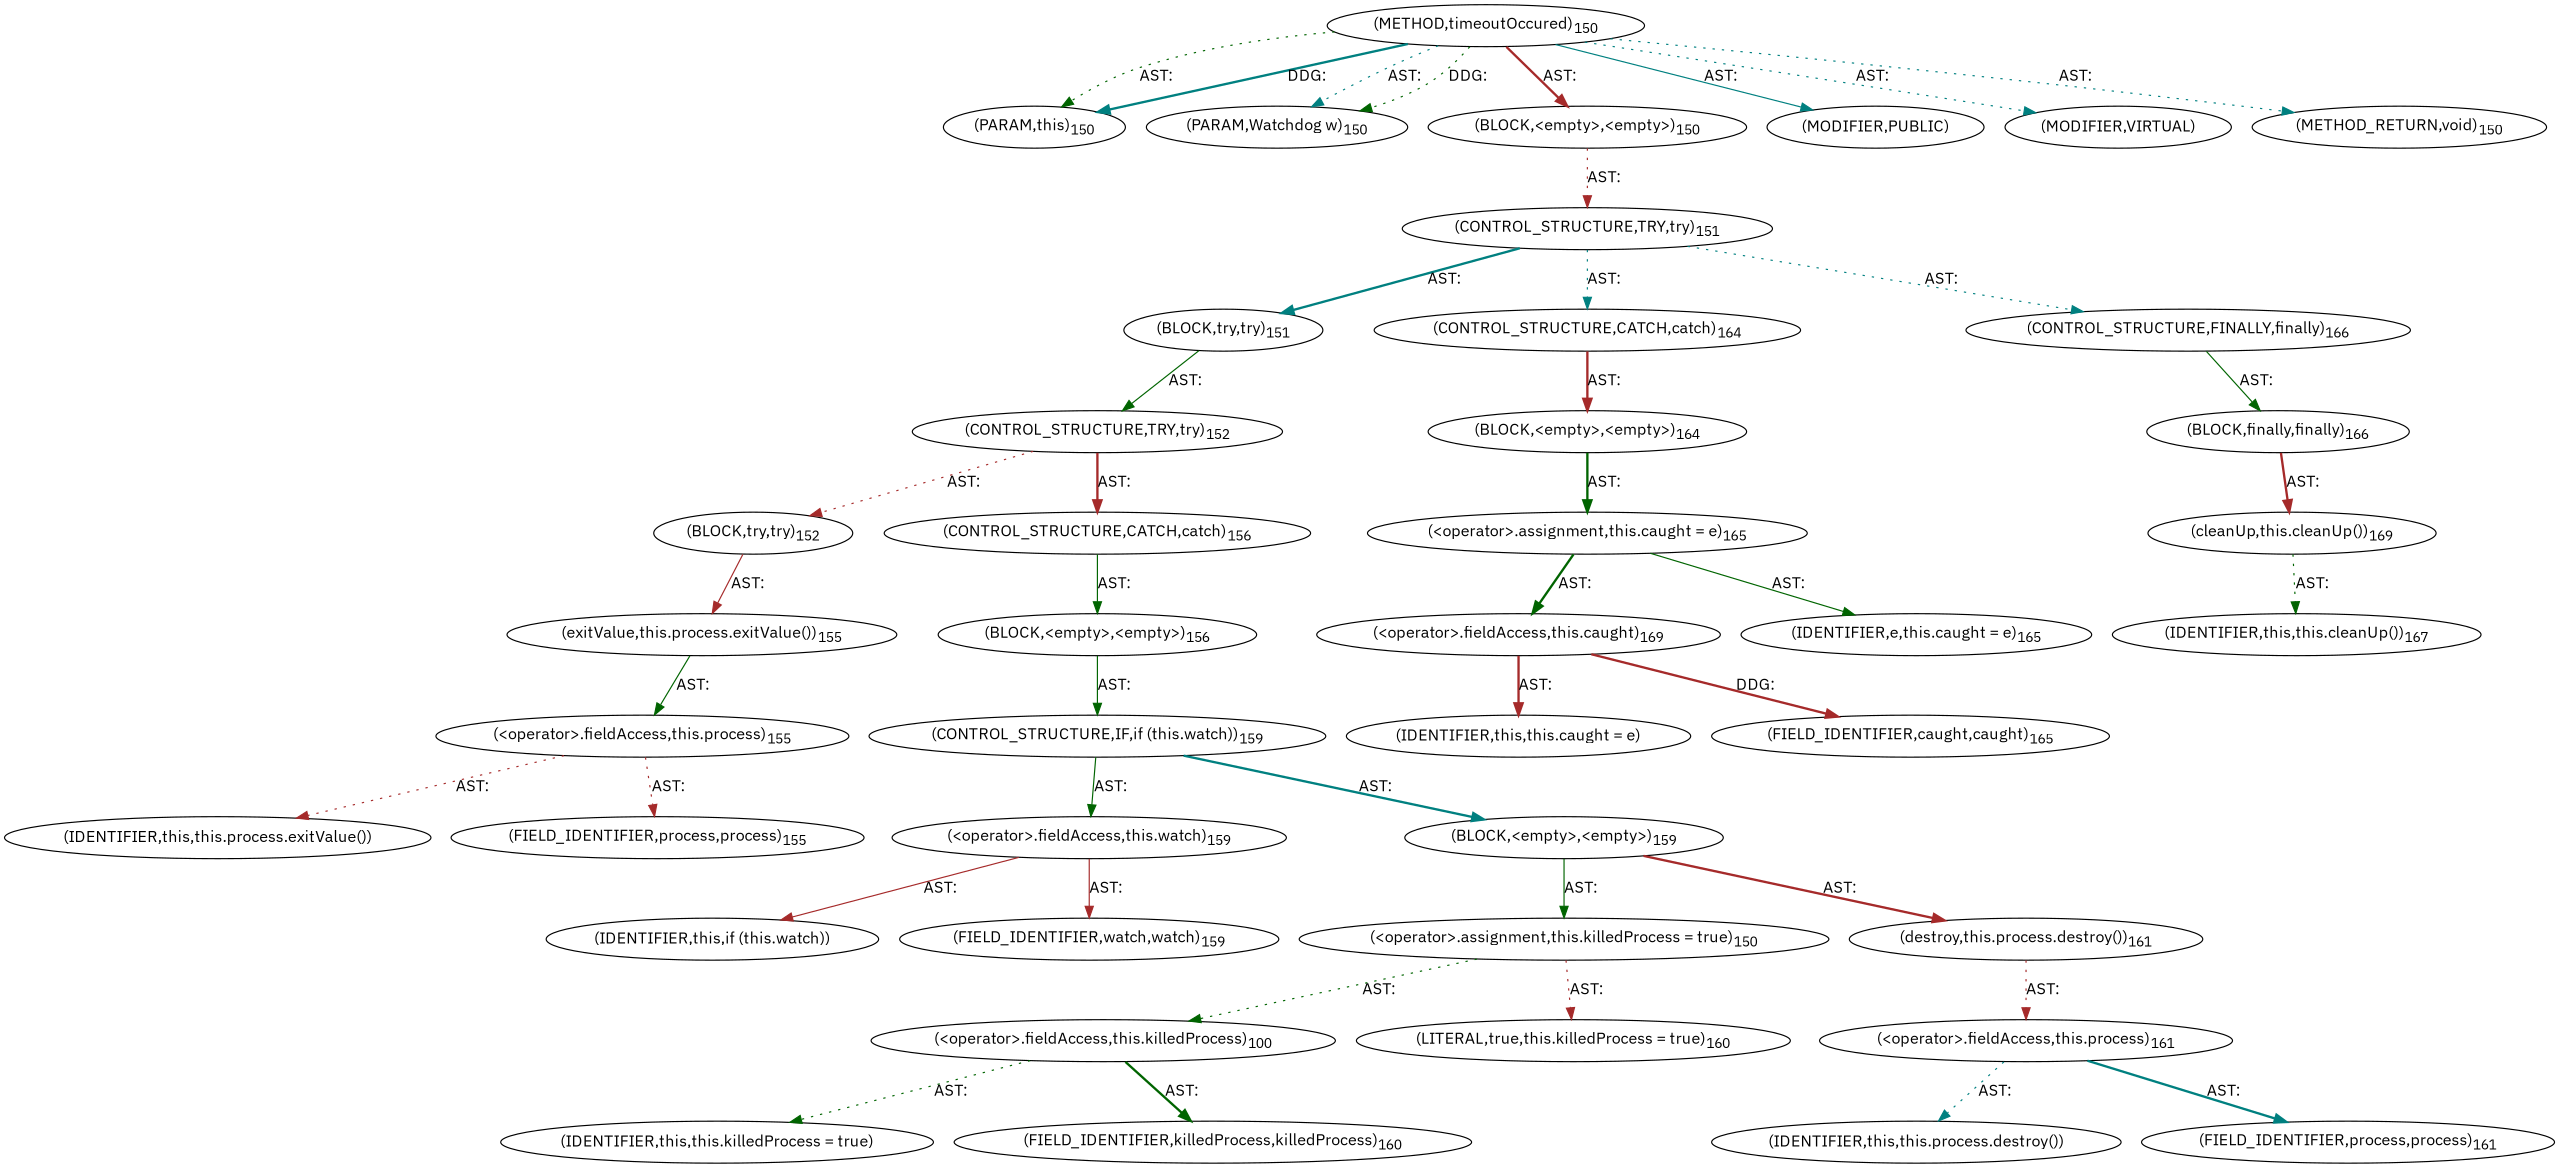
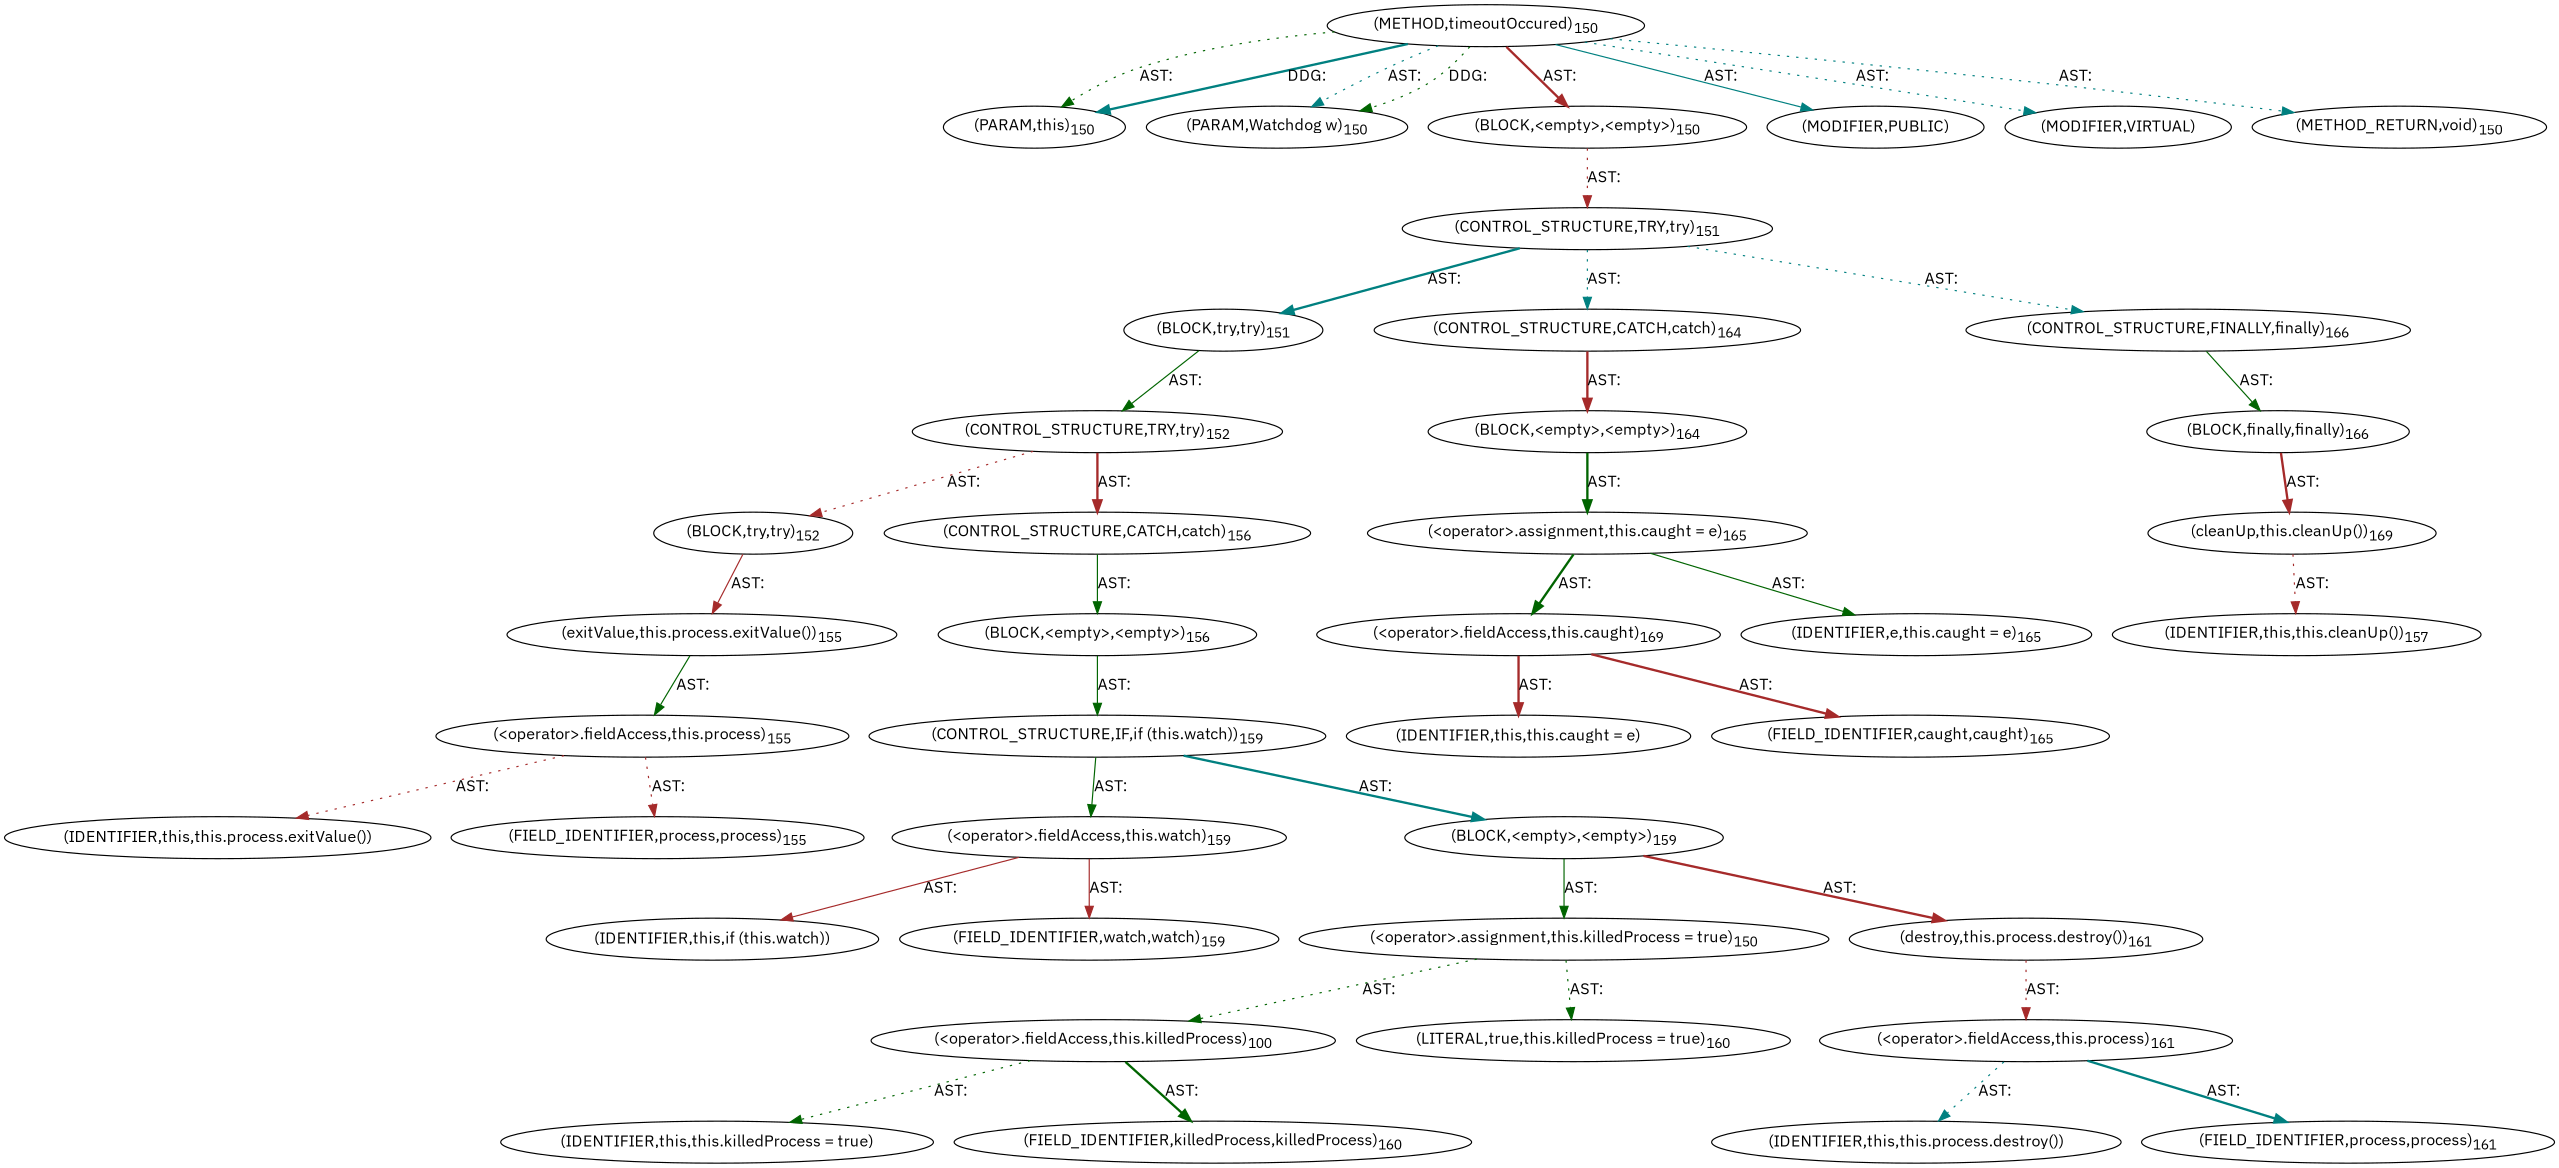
(2294, 578) -> (2294, 578)
(2417, 633) -> (2417, 633)
(1758, 685) -> (1758, 685)
(1568, 984) -> (1568, 984)
